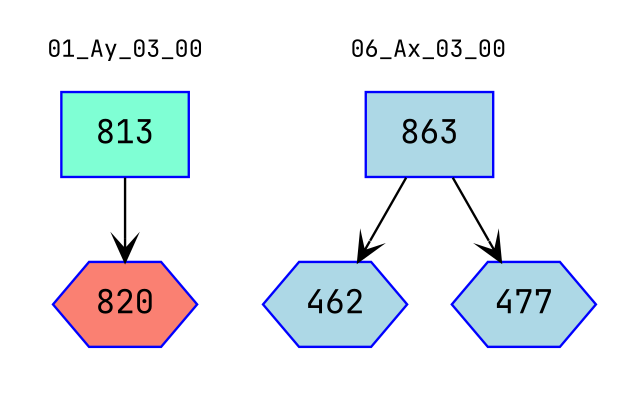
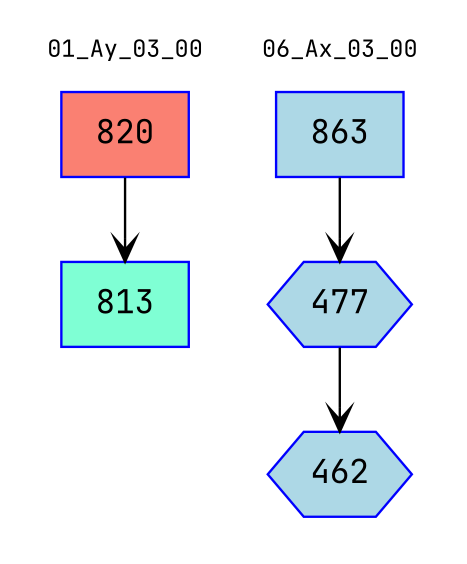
(125, 208) -> (125, 208)
(388, 209) -> (340, 378)
(125, 304) -> (125, 135)
